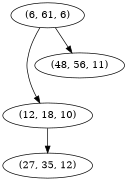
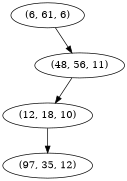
(27, 62) -> (66, 88)
(48, 166) -> (48, 166)
